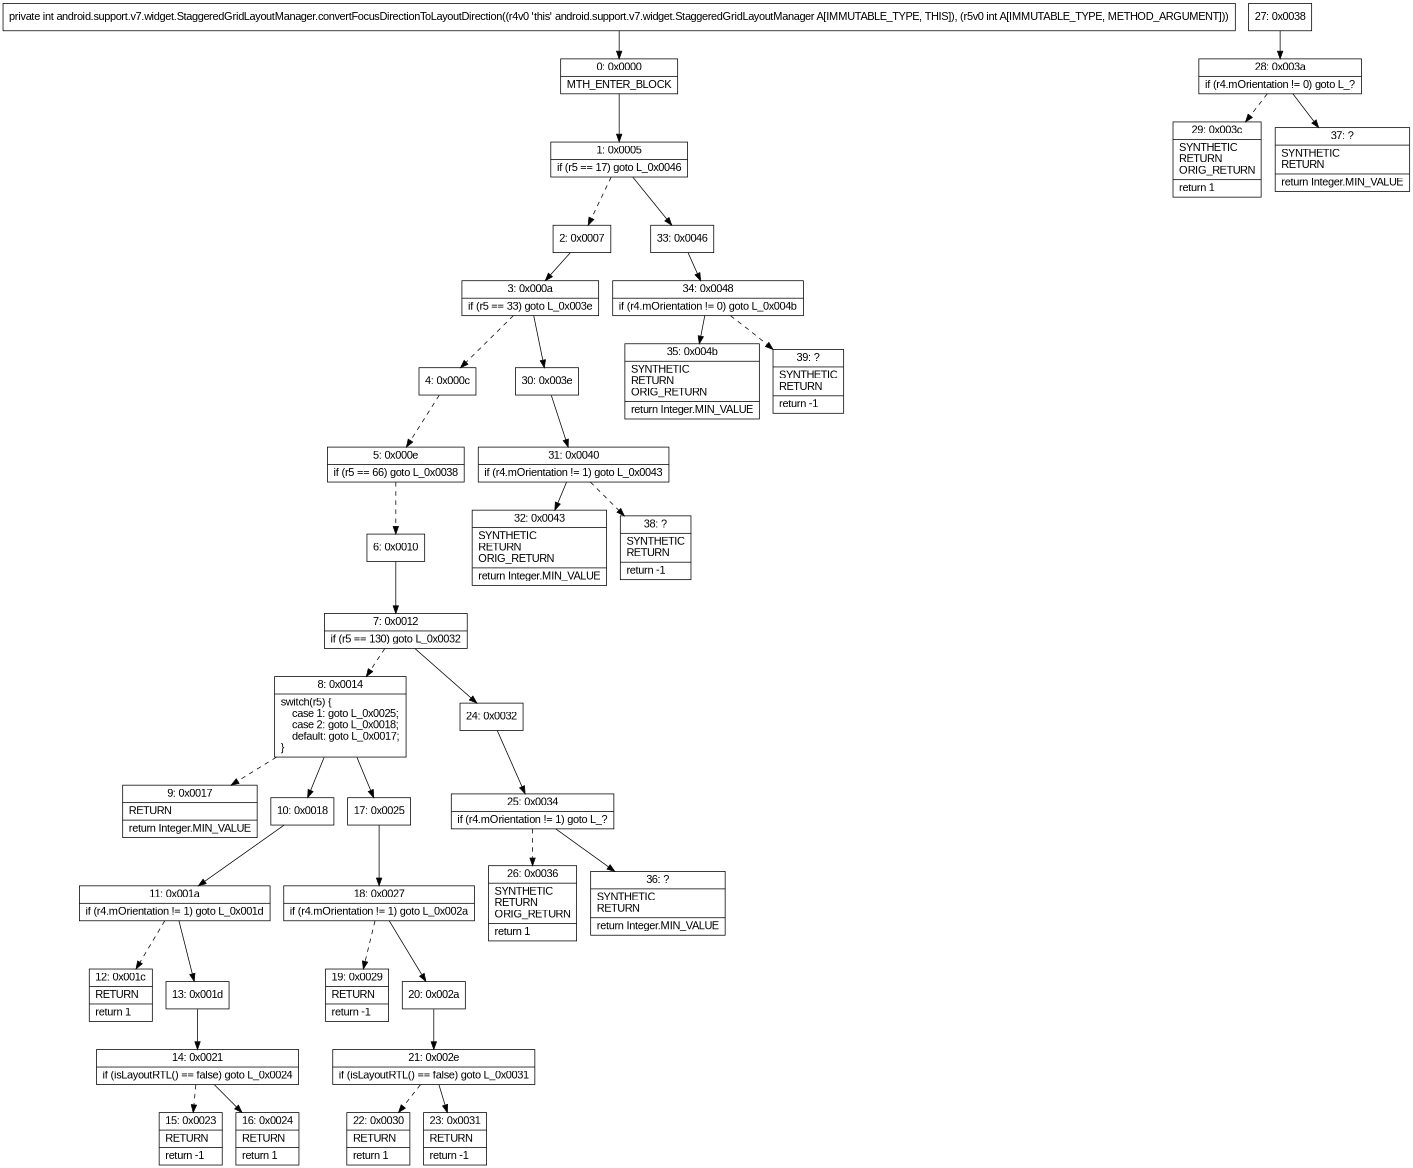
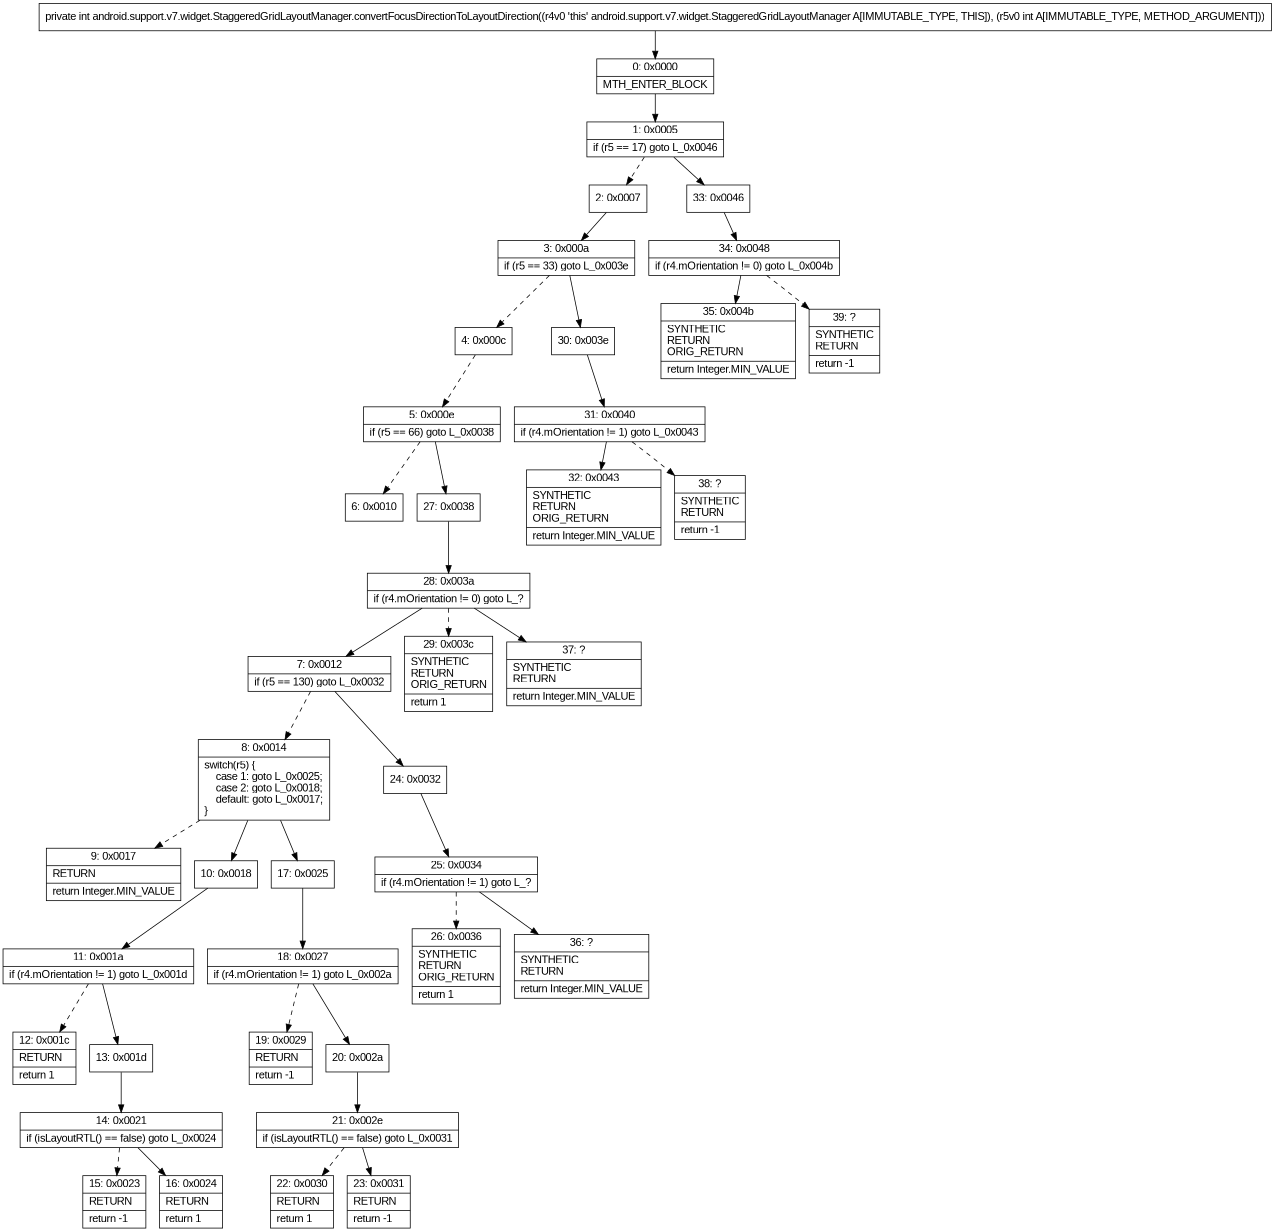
none -> (440, 464)
(396, 584) -> (387, 630)
